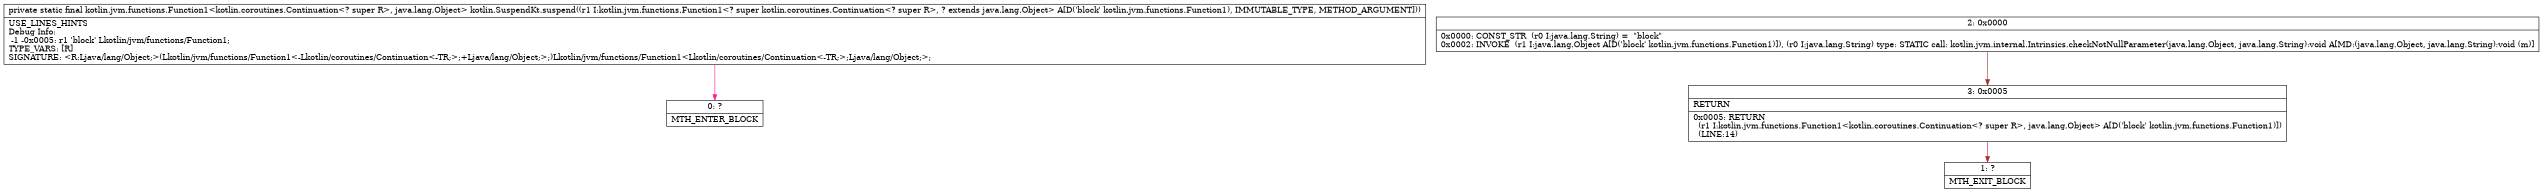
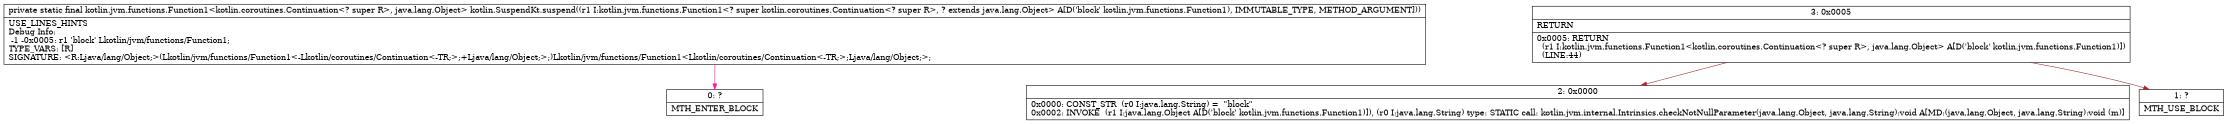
(1988, 66) -> (1687, 73)
(1716, 135) -> (1559, 56)
(1988, 182) -> (2181, 109)
